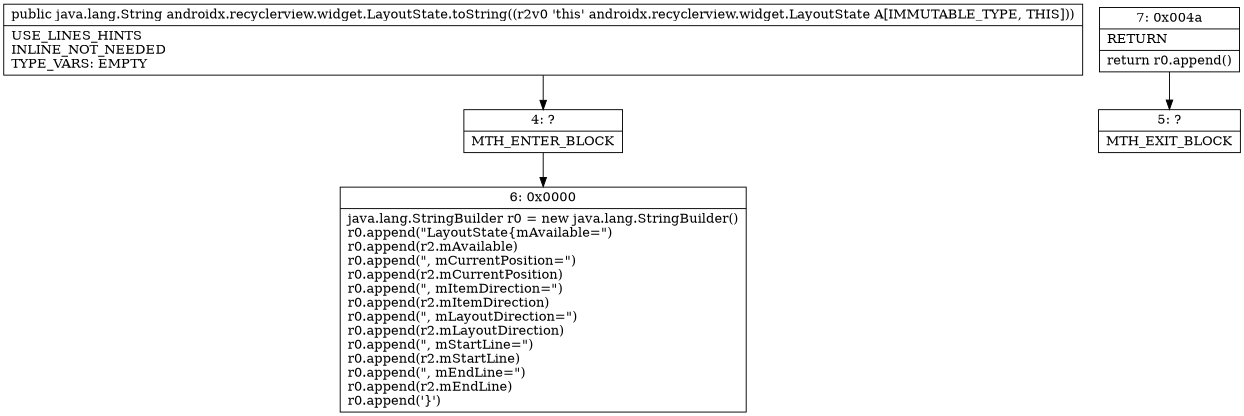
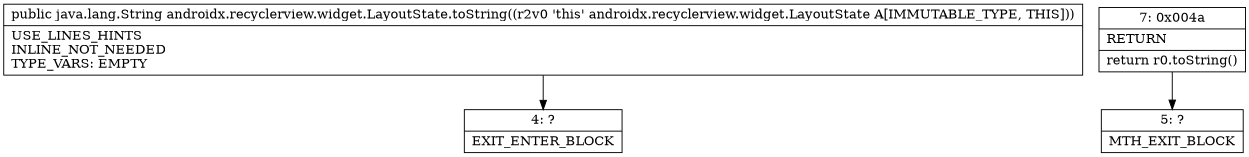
(1169, 61) -> (1172, 61)
(543, 141) -> (543, 141)
(543, 300) -> none
